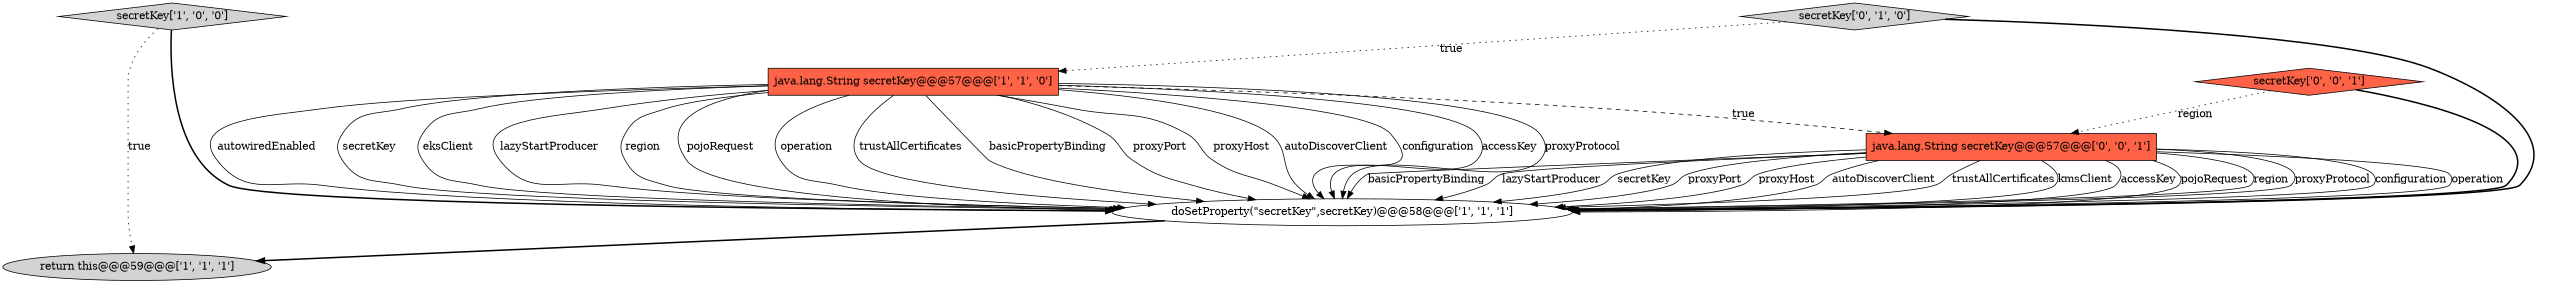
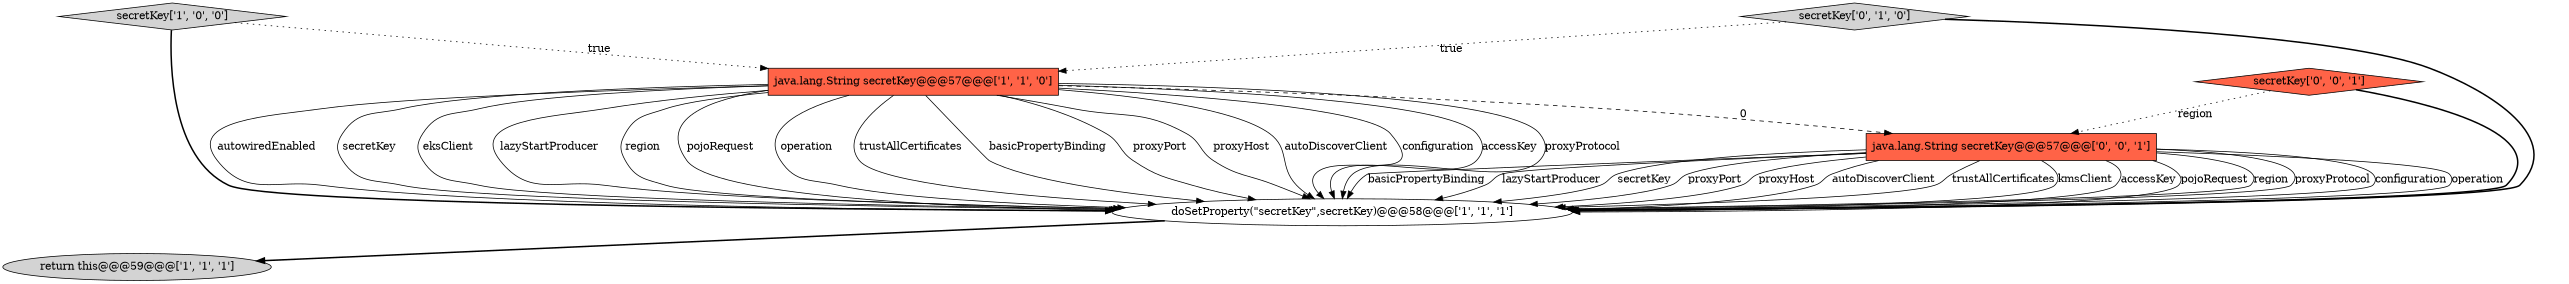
(1744, 114) -> (1744, 114)
(128, 133) -> (498, 45)
